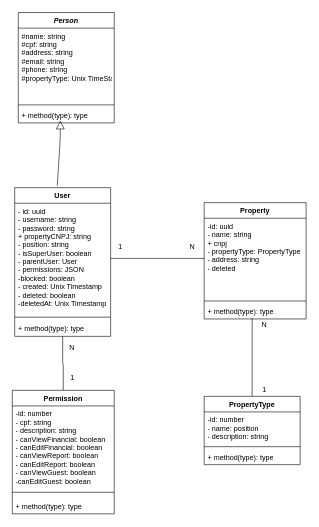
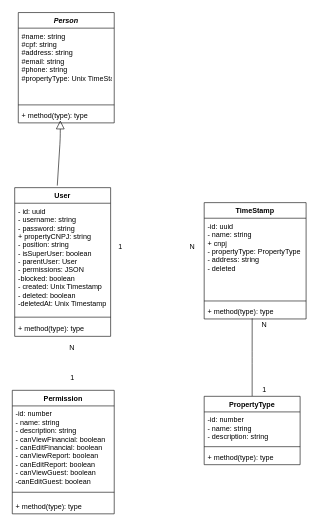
(255, 211) -> (255, 211)
(157, 258) -> none
(63, 363) -> none
(35, 414) -> (35, 414)
(227, 420) -> (227, 420)
